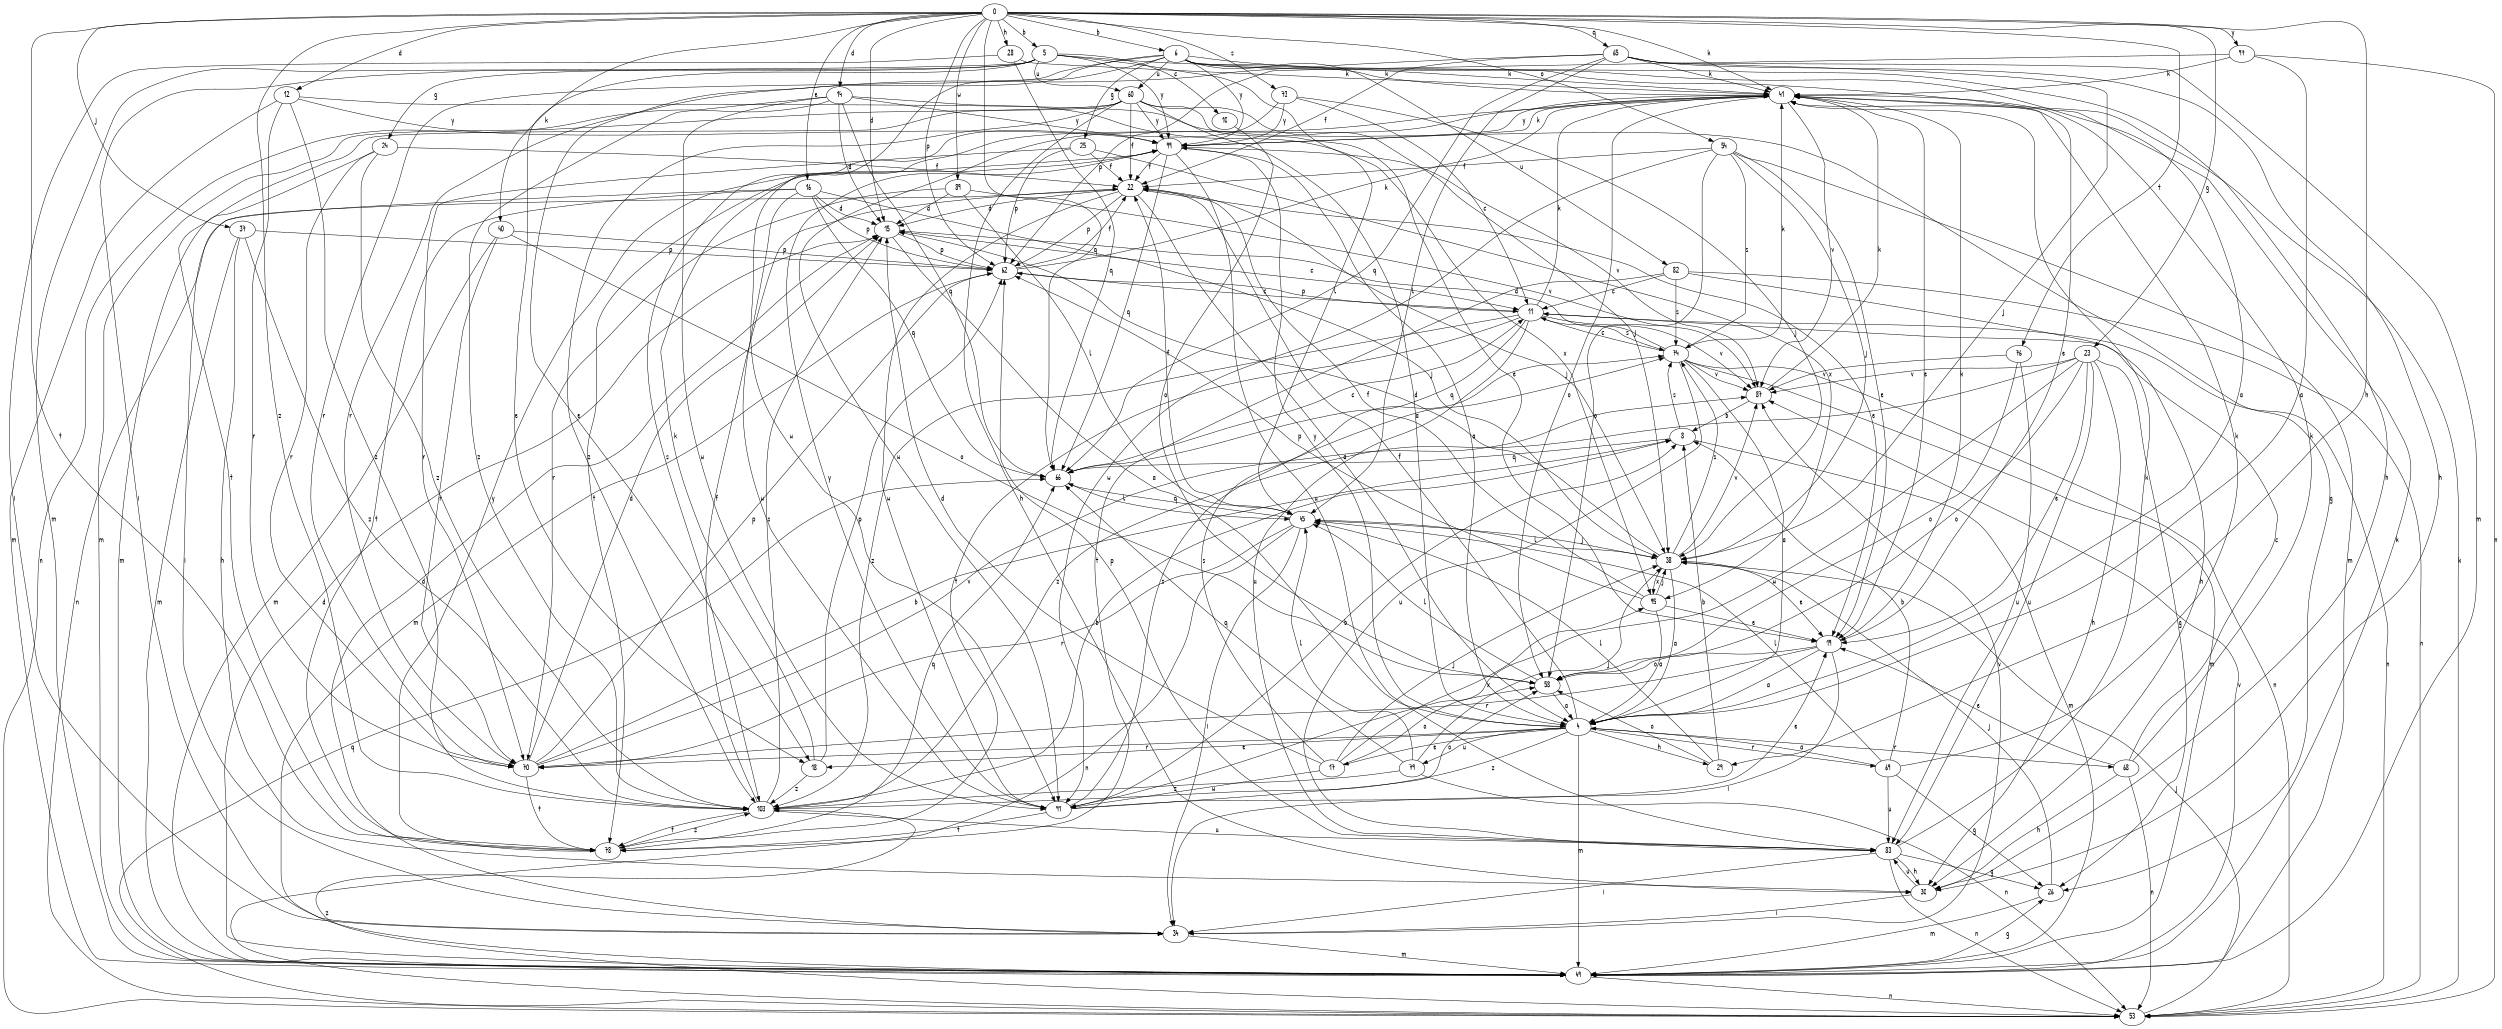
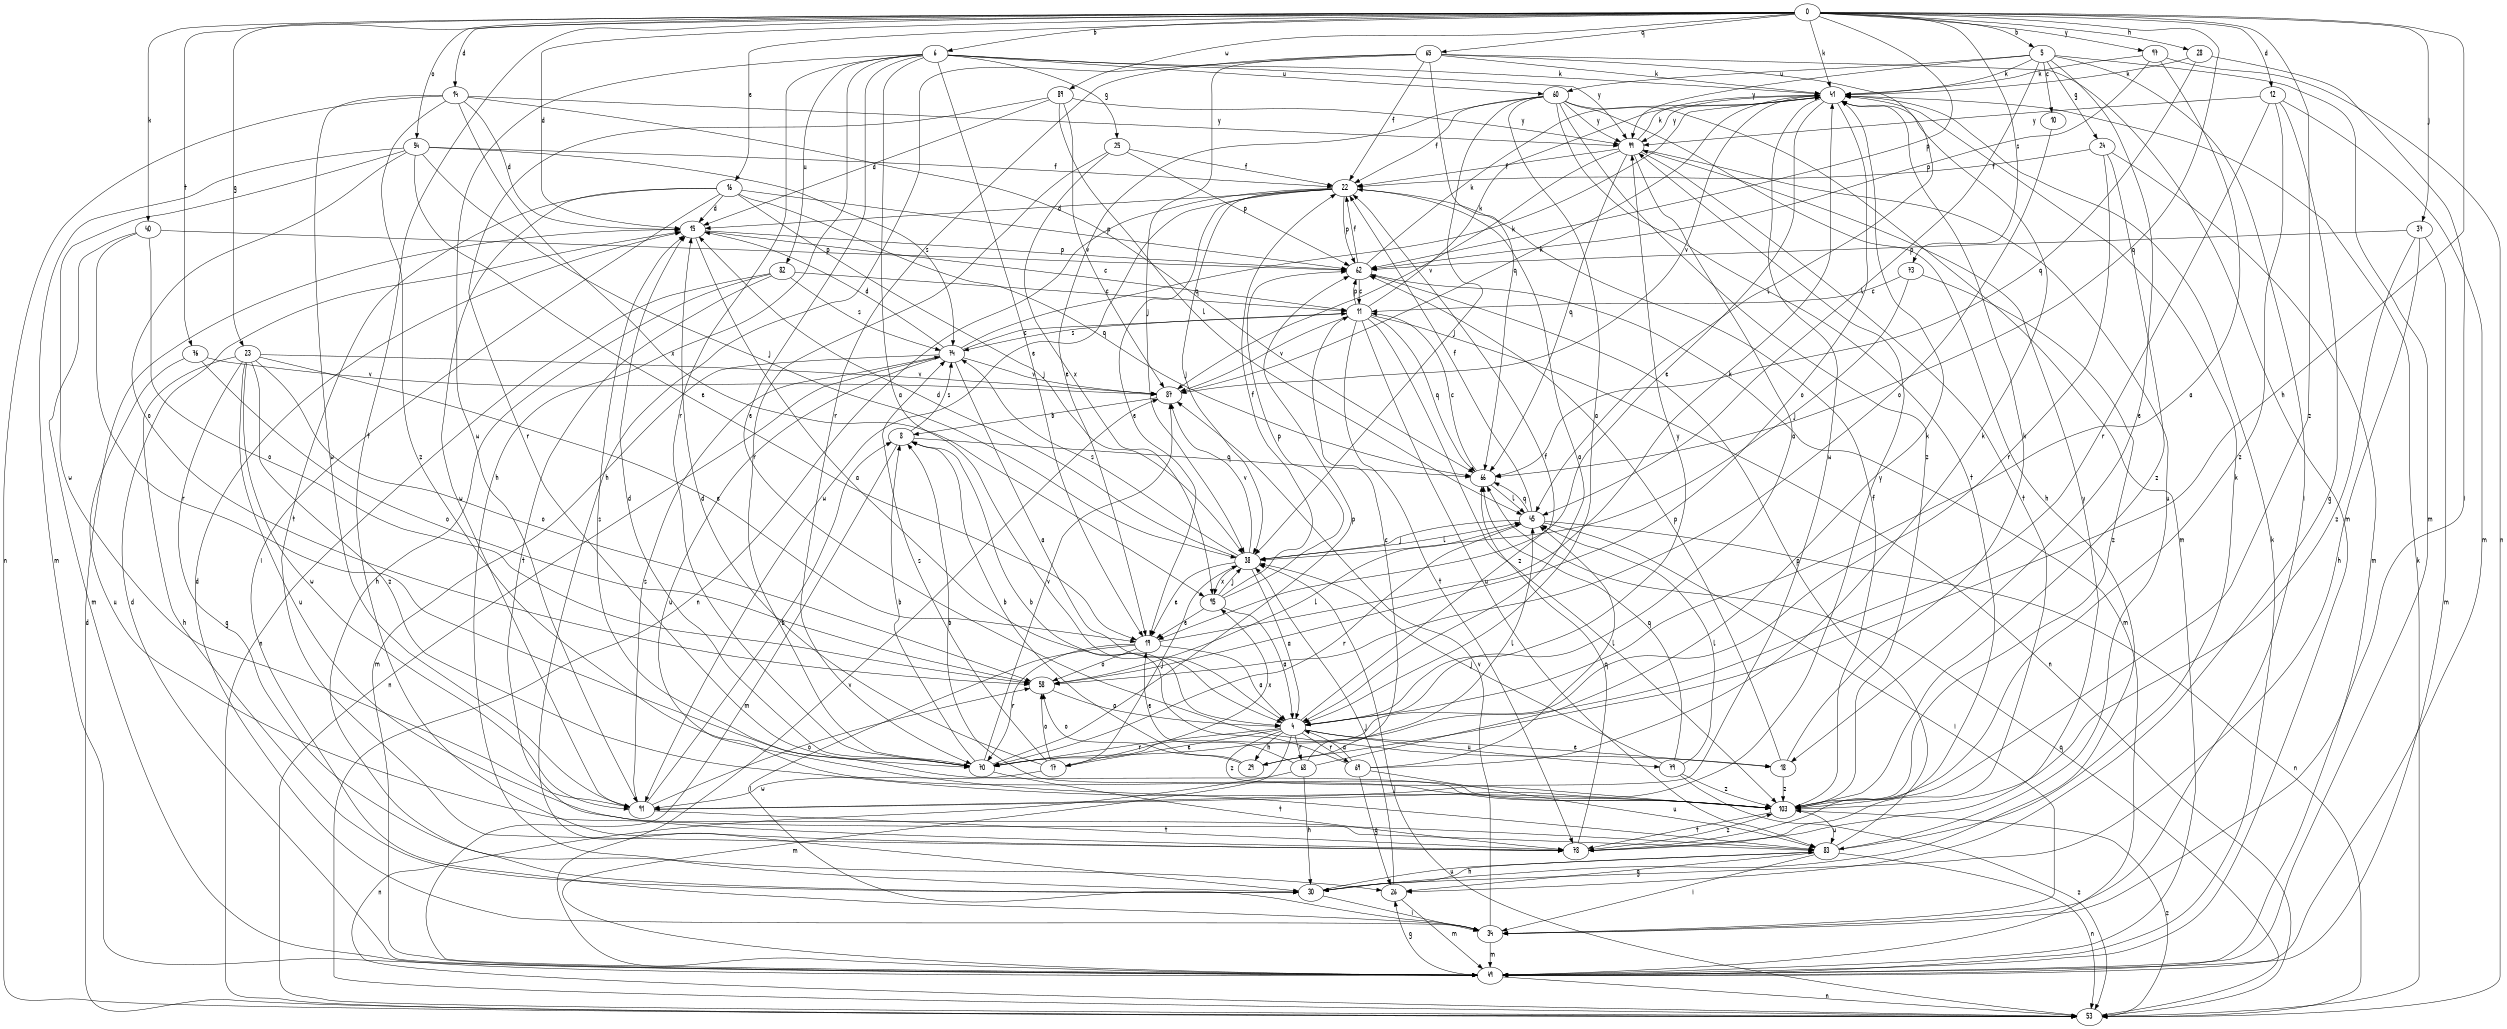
(1245, 140) -> (1344, 110)
(667, 458) -> (2113, 540)
(1337, 800) -> none
(2006, 893) -> (2079, 893)
none -> (243, 1000)
